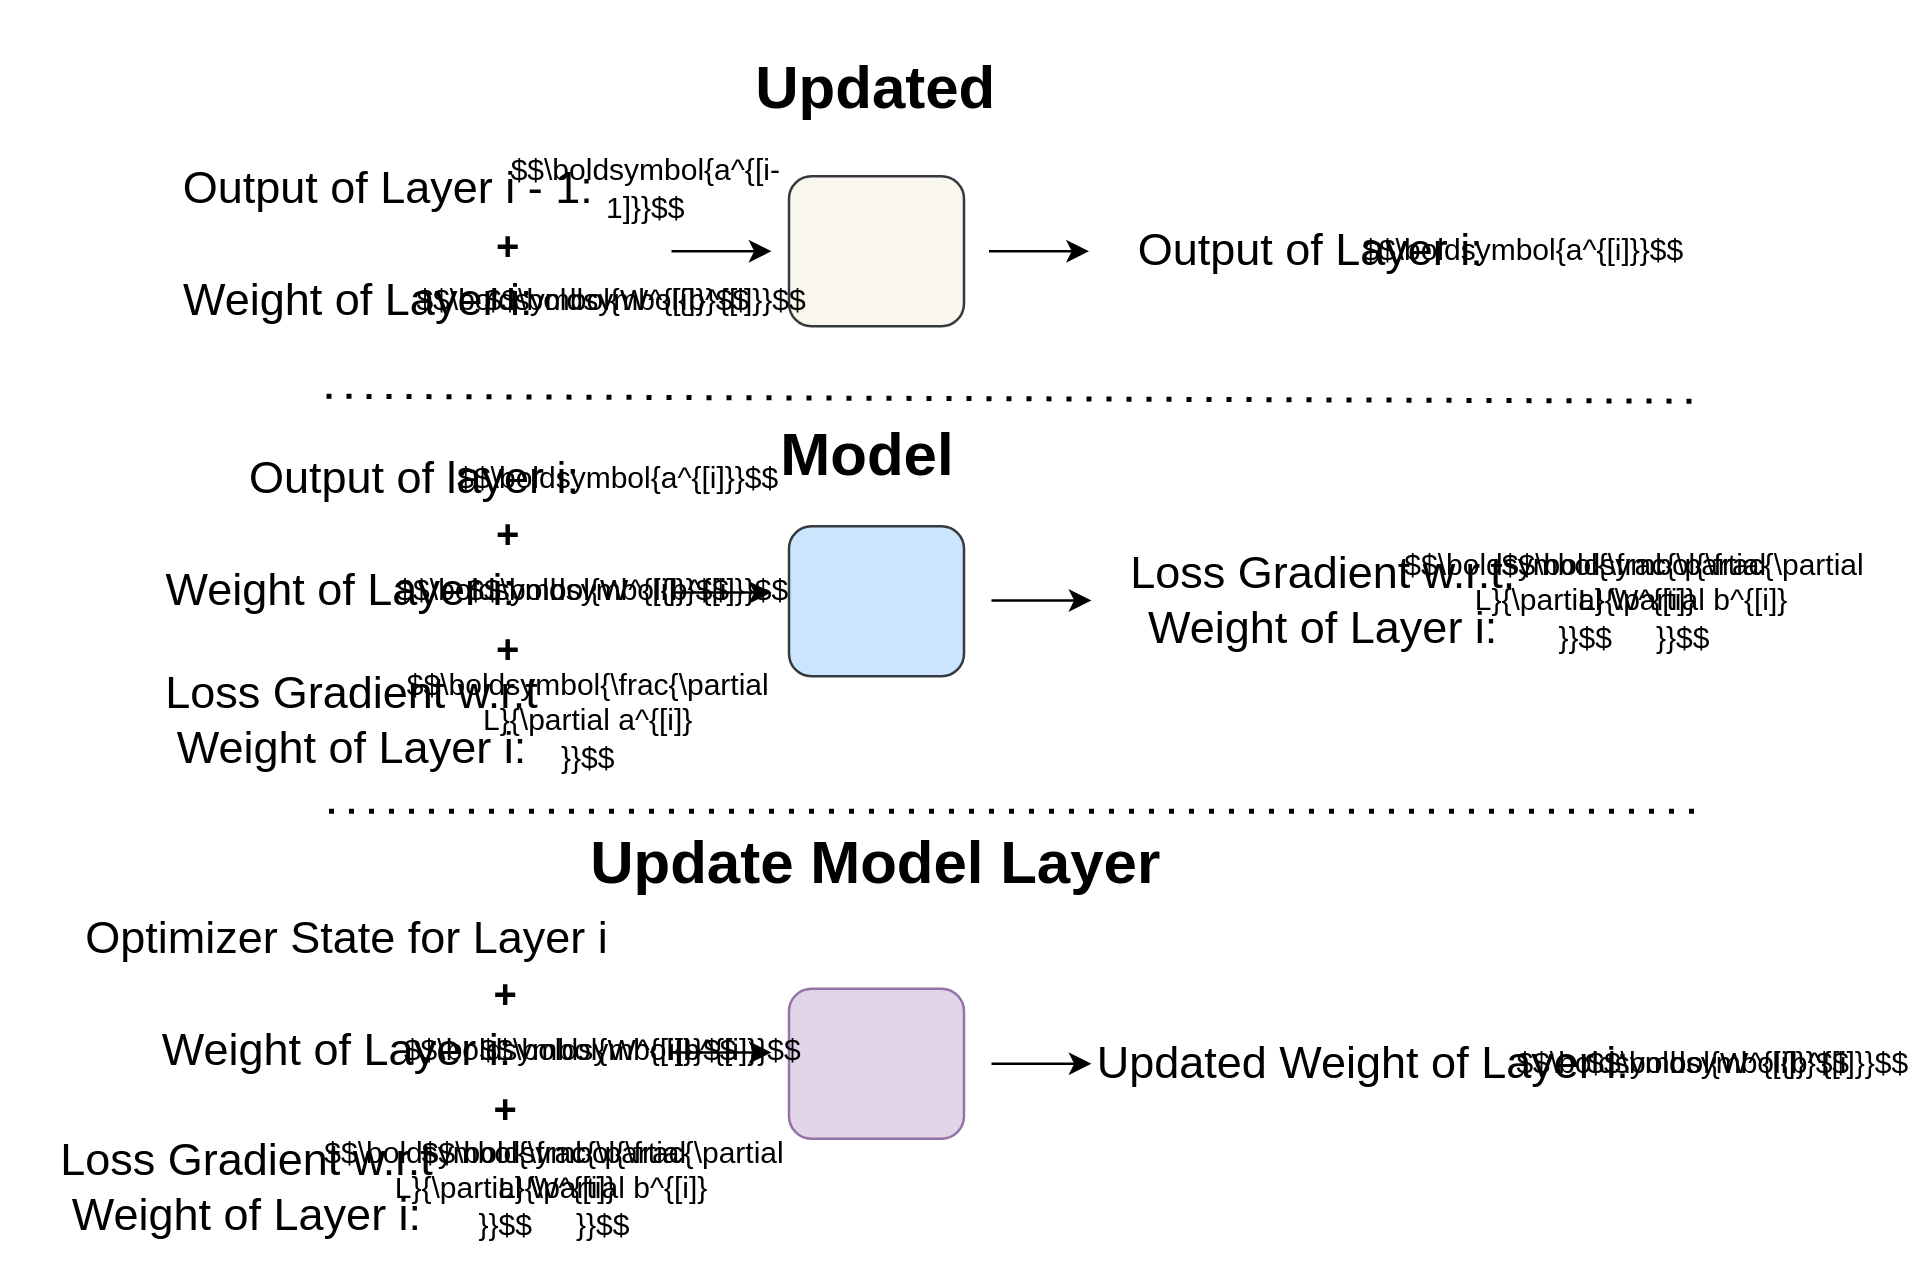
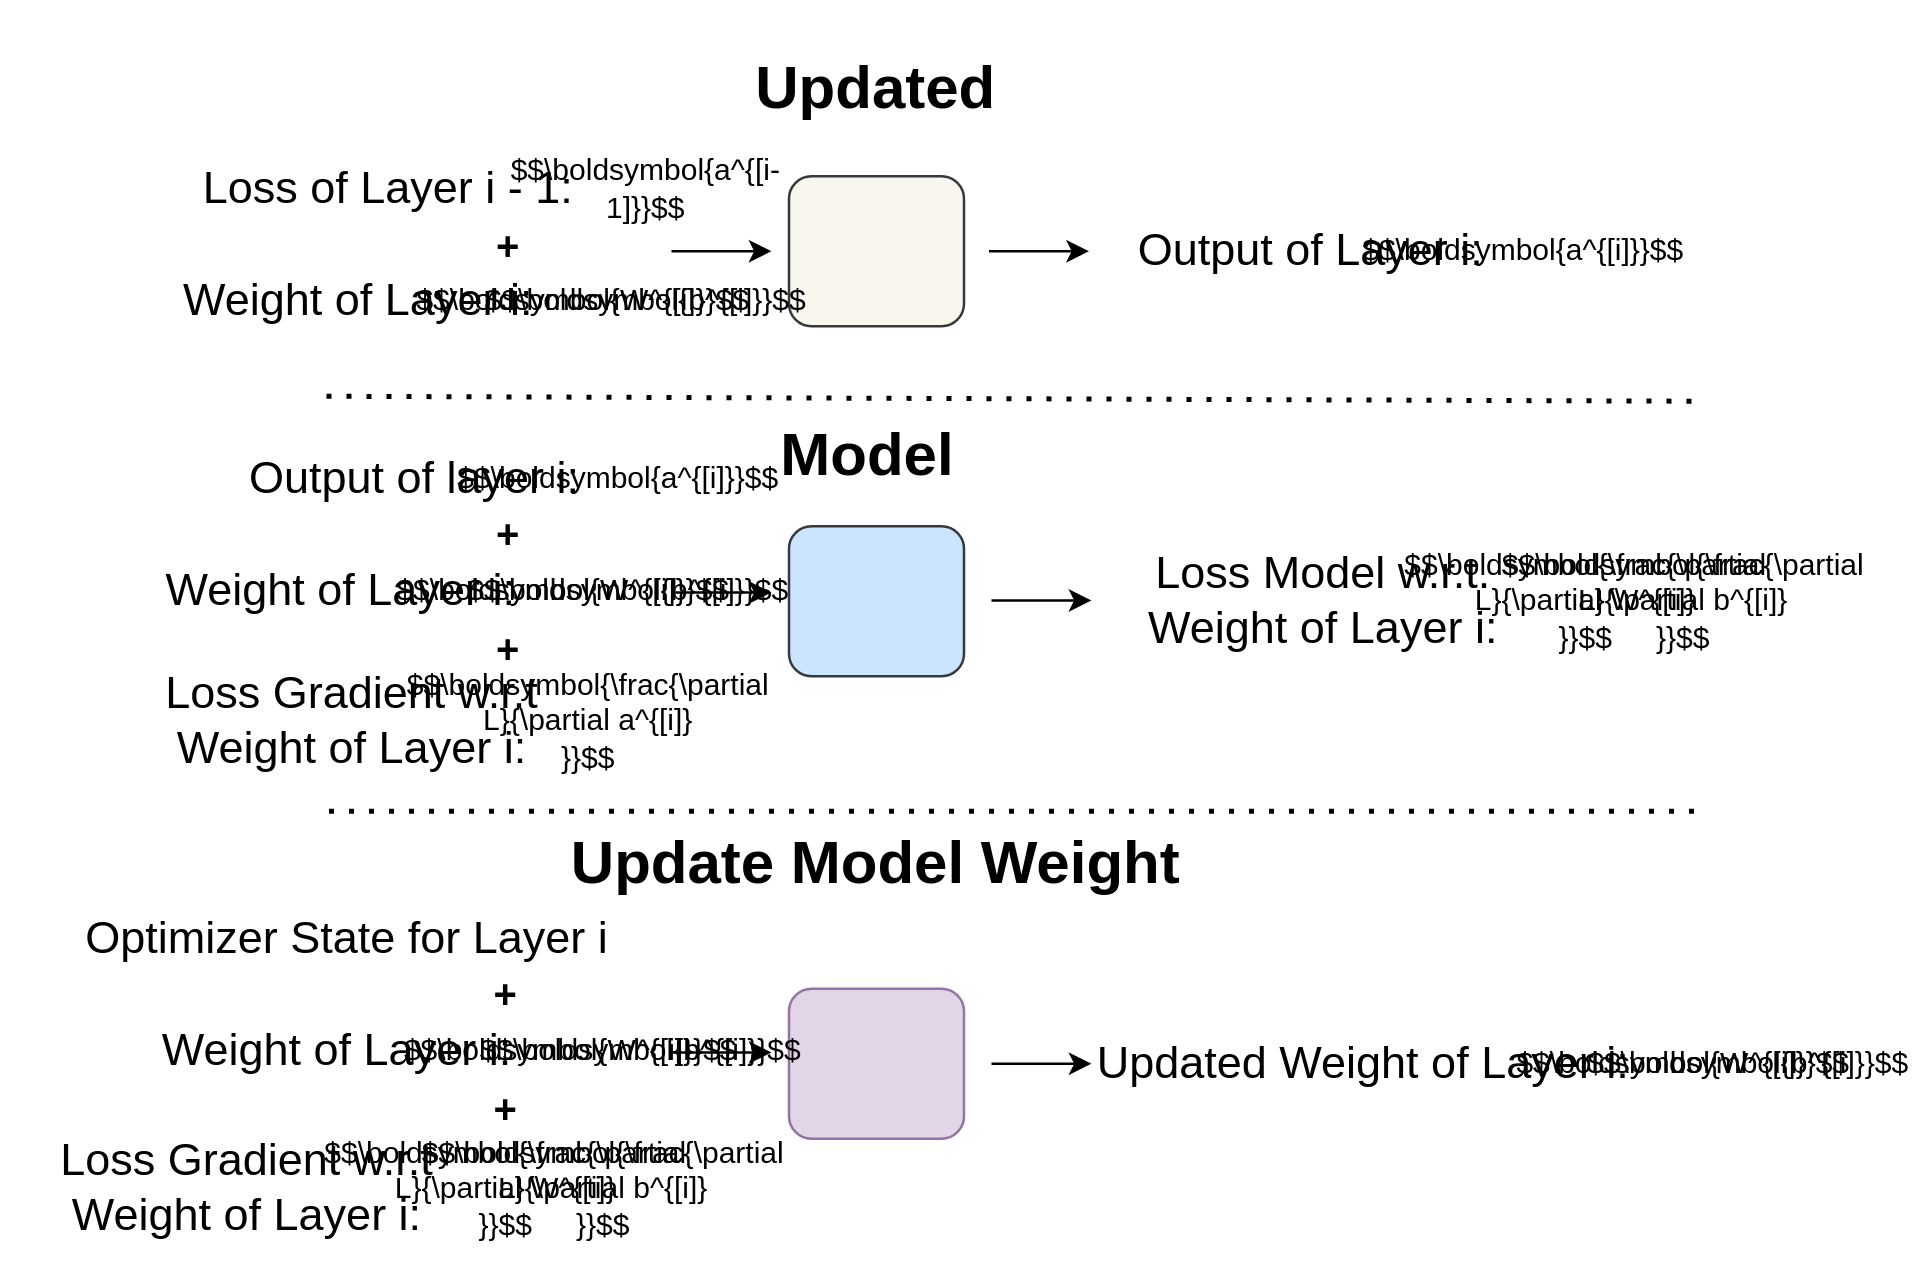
(389, 189) -> (389, 189)
(1324, 601) -> (1324, 601)
(876, 864) -> (876, 864)
